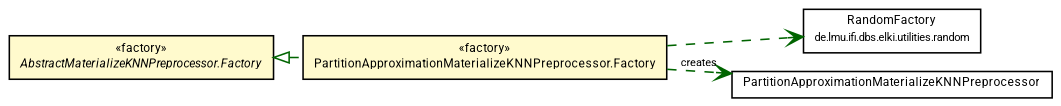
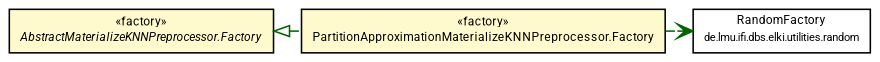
(892, 84) -> none
